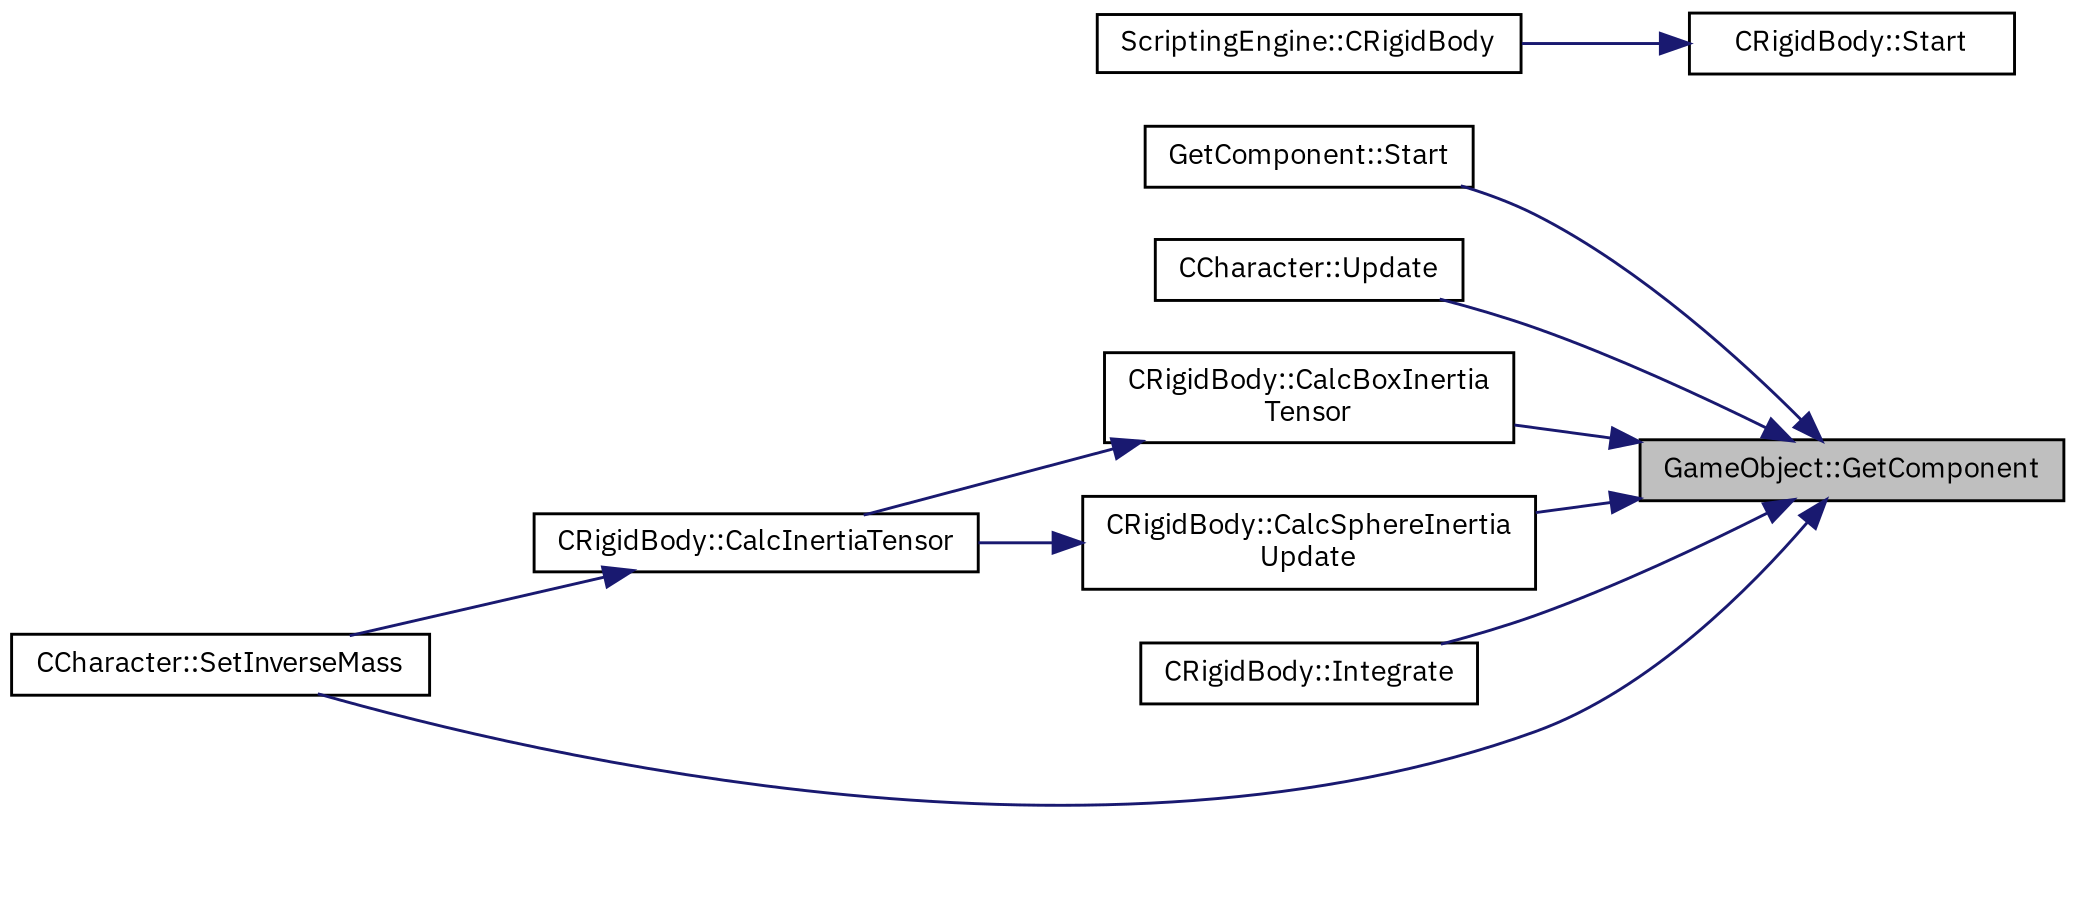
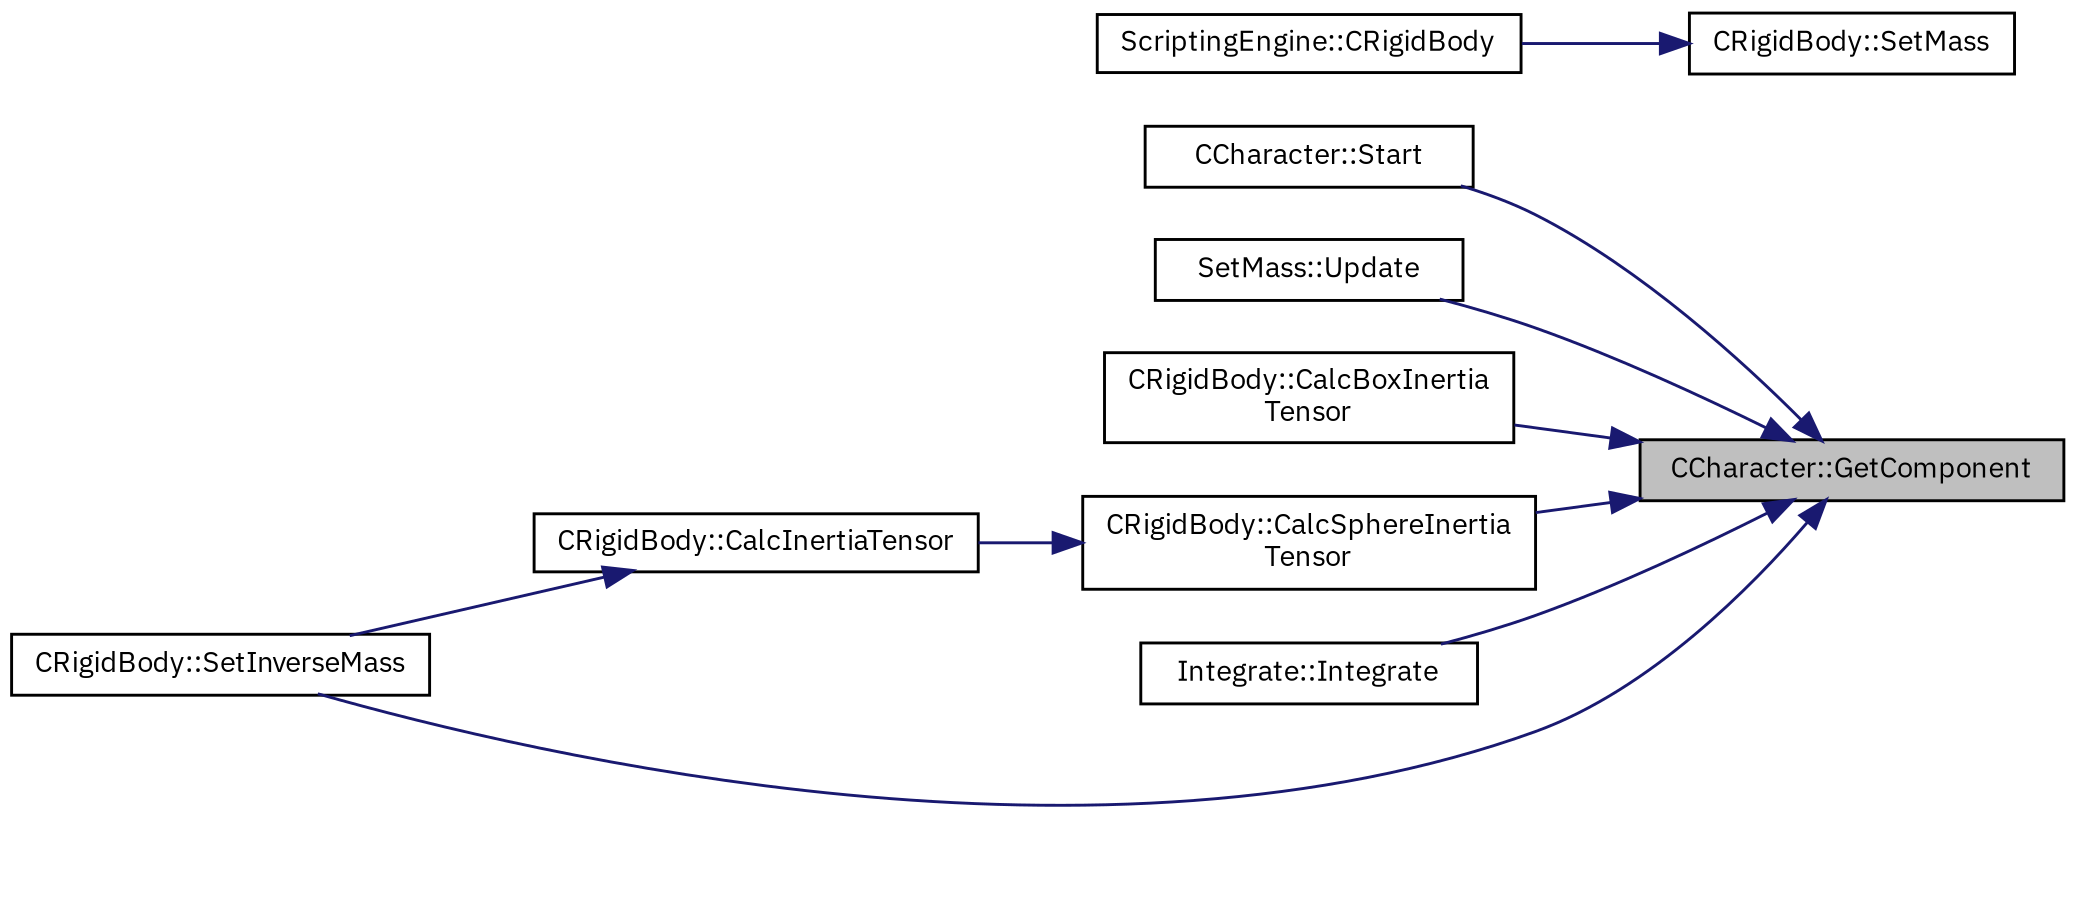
(1852, 44) -> (1852, 44)
(1309, 157) -> (1309, 157)
(1309, 270) -> (1309, 270)
(1852, 470) -> (1852, 470)
(989, 482) -> none
(1309, 543) -> (1309, 543)
(221, 665) -> (221, 665)
(1309, 673) -> (1309, 673)
